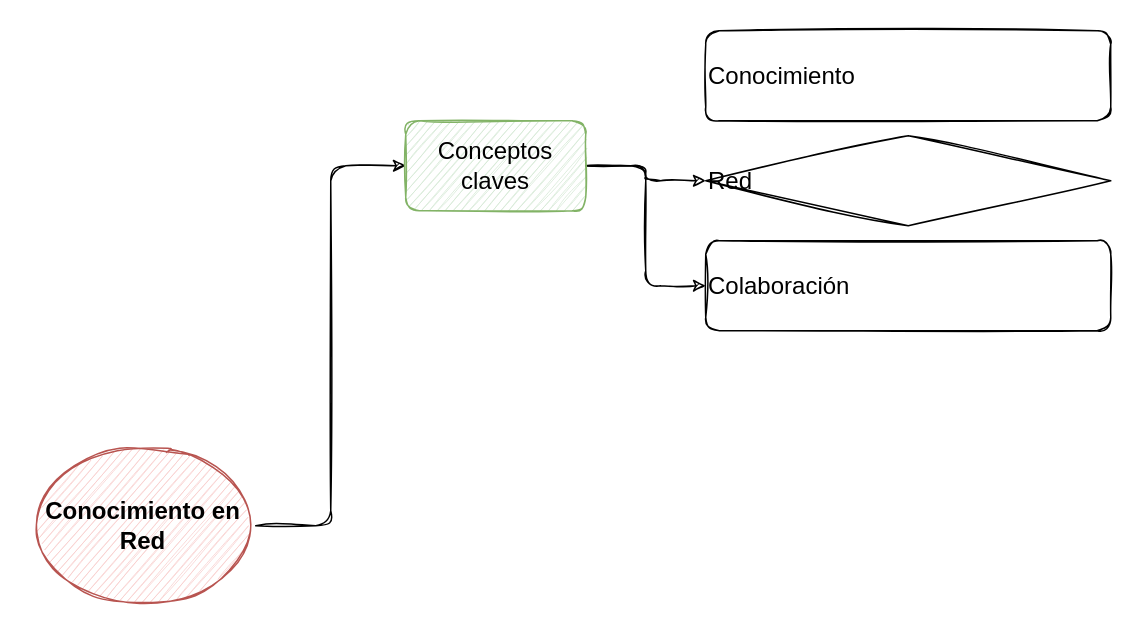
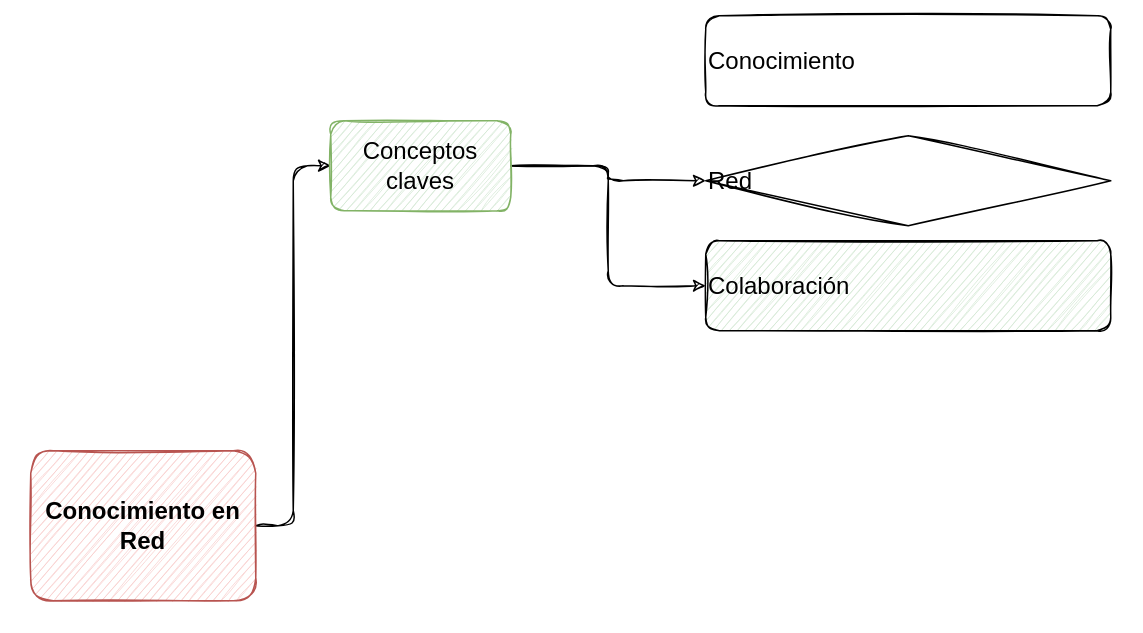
(908, 76) -> (908, 61)
(496, 166) -> (421, 166)
(908, 286) -> (908, 286)
(143, 526) -> (143, 526)
